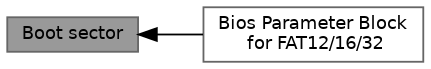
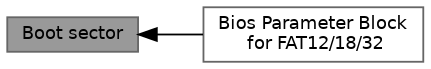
(313, 35) -> (313, 35)
